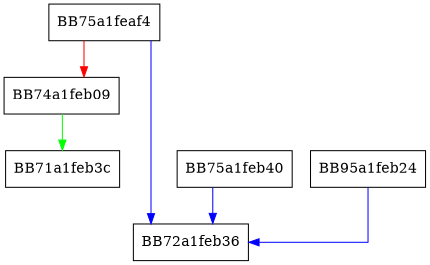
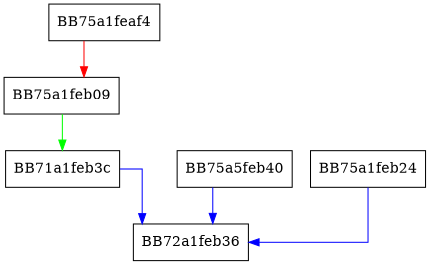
(62, 96) -> (62, 96)
(151, 127) -> (142, 180)
(235, 169) -> (235, 169)
(368, 169) -> (368, 169)
